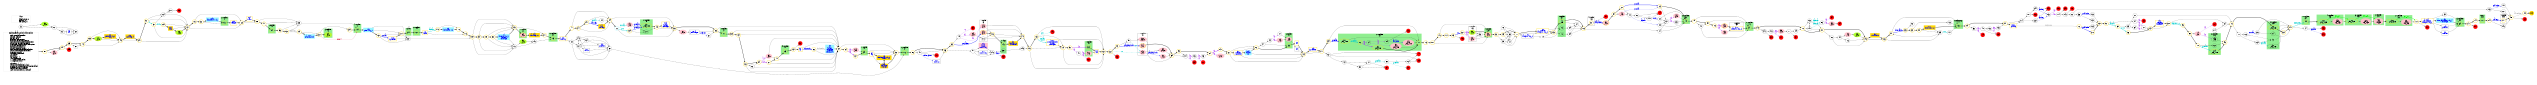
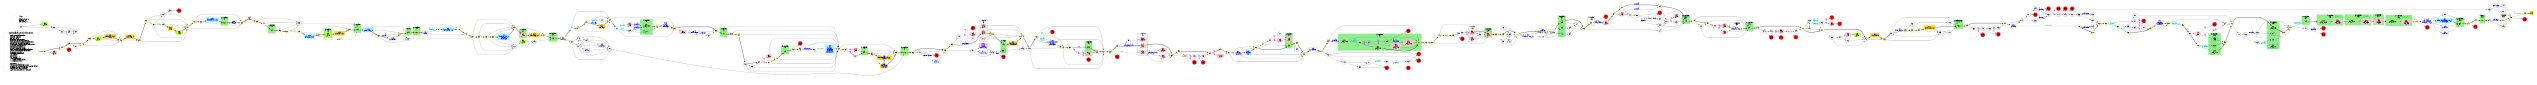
(572, 28) -> (572, 28)
(1472, 32) -> (1472, 32)
none -> (340, 33)
